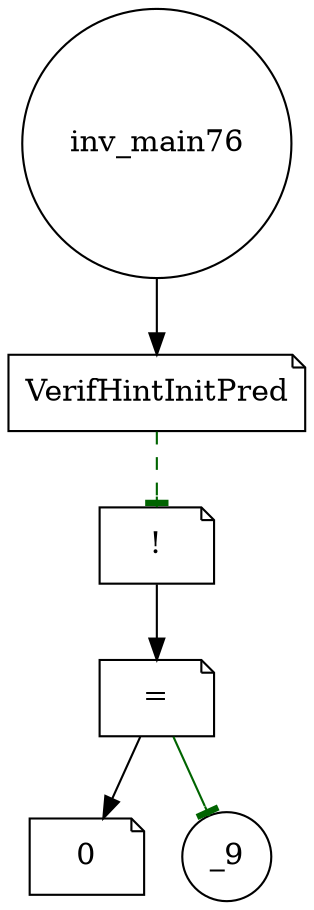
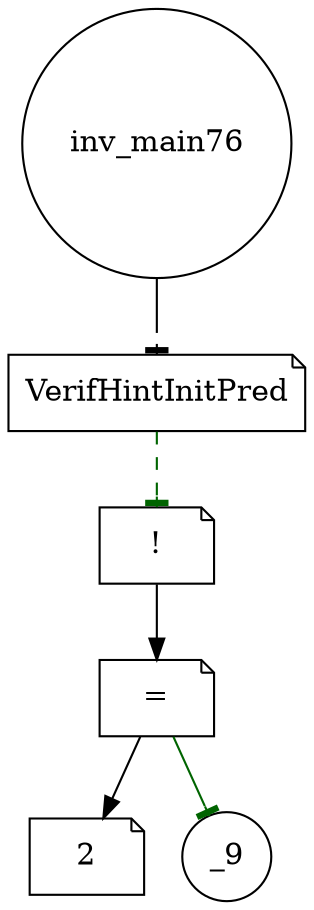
(157, 306) -> (157, 306)
(87, 857) -> (87, 857)
